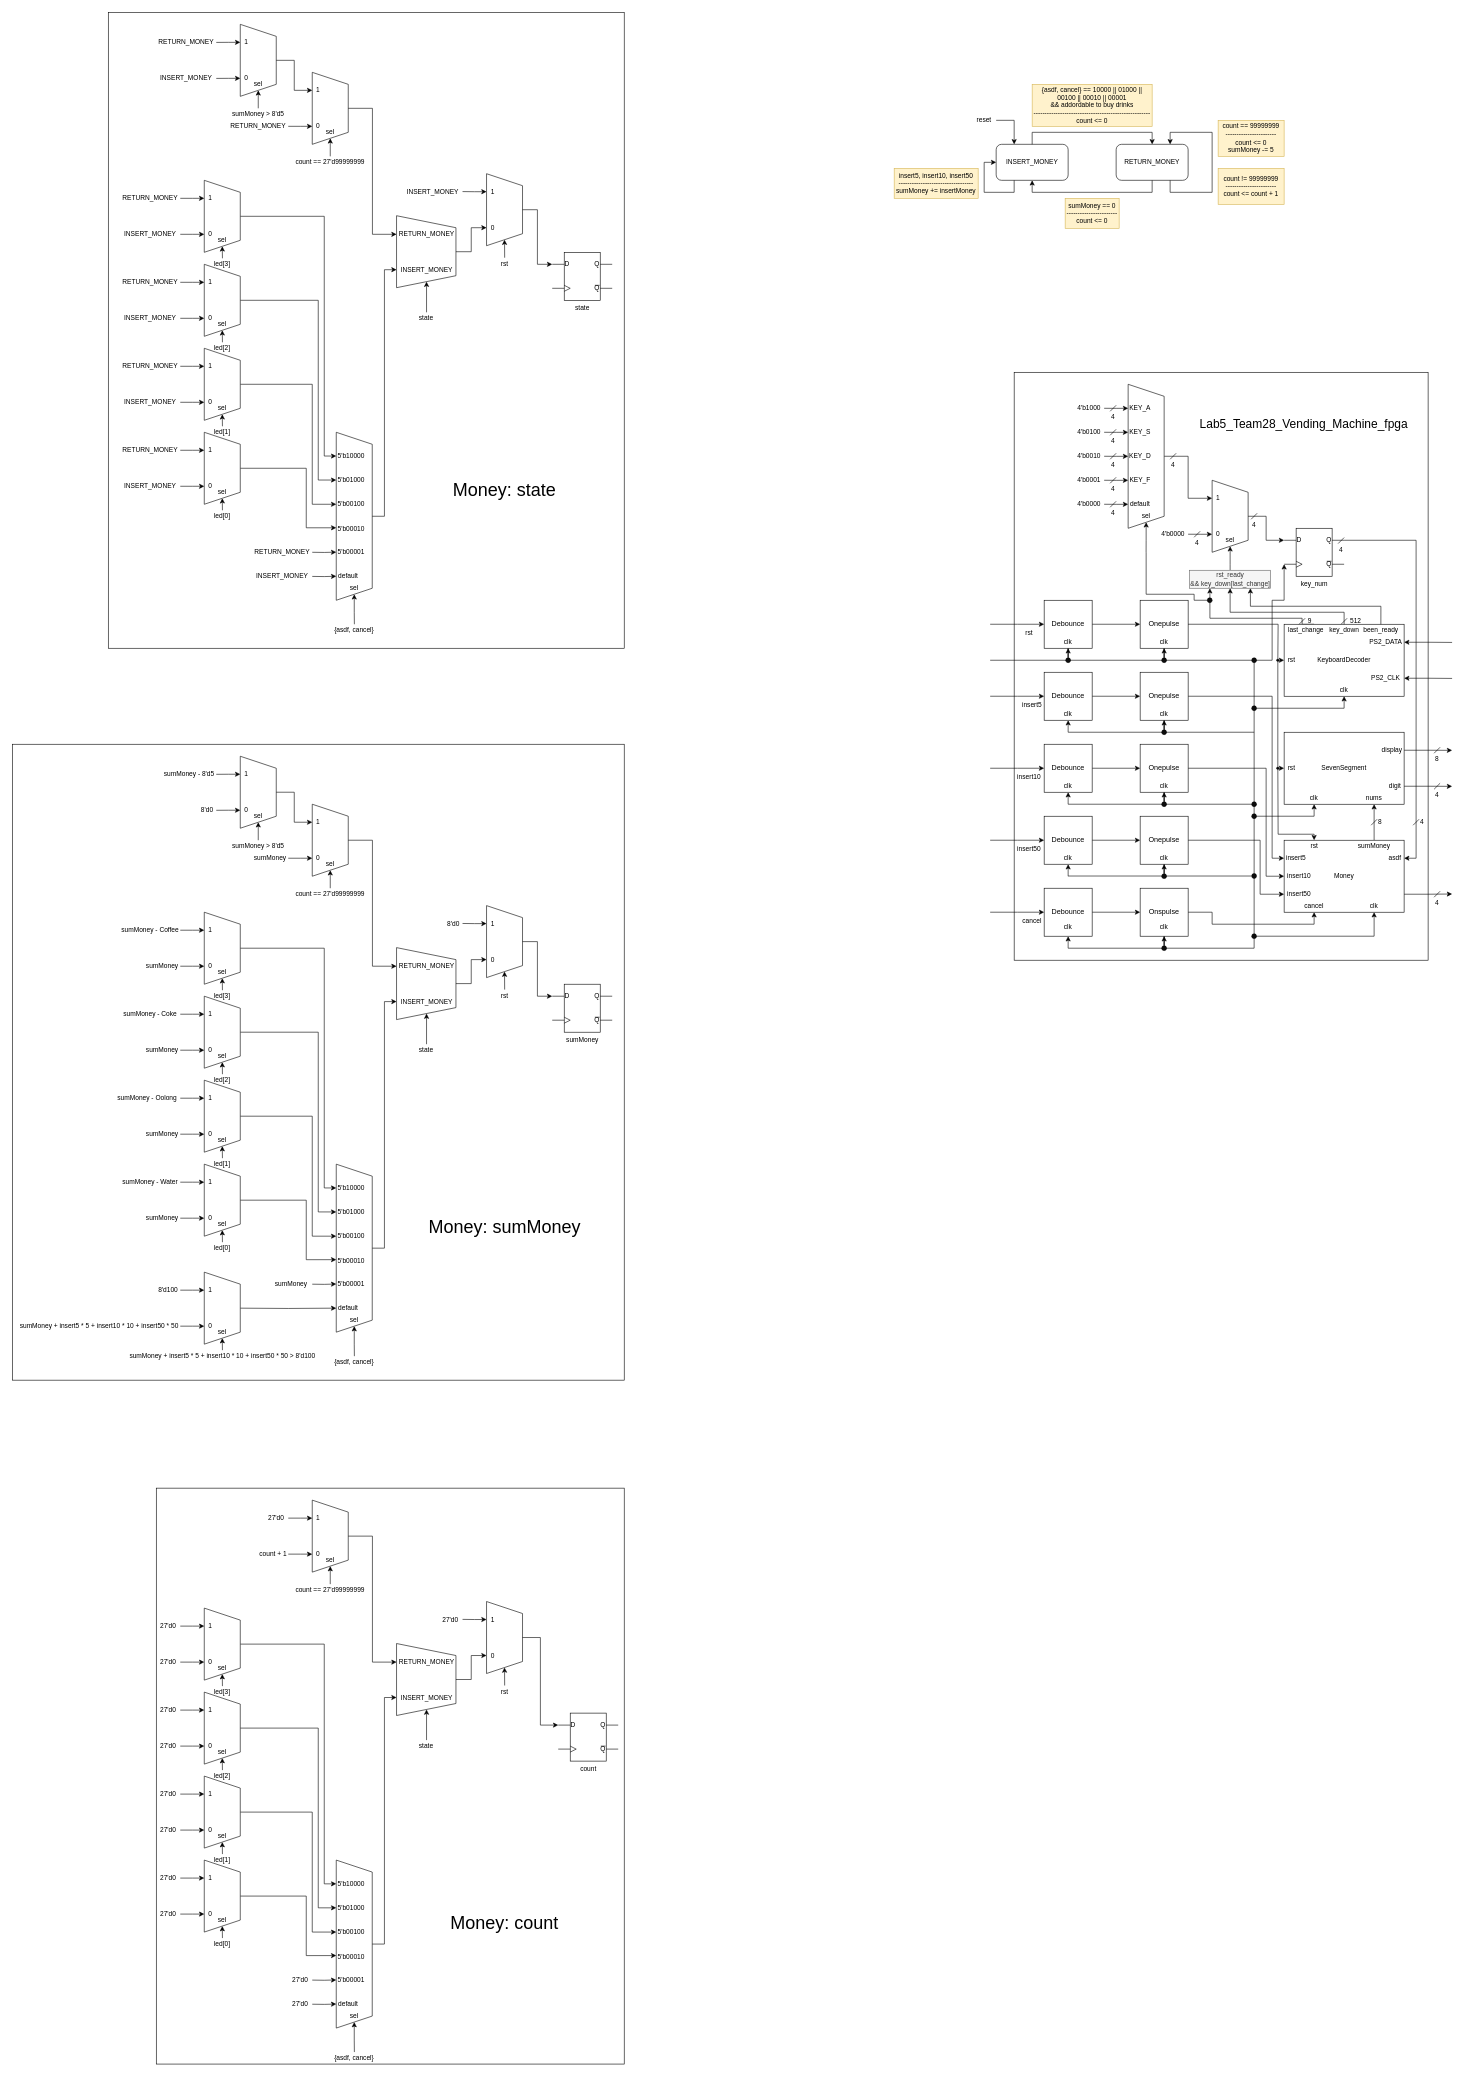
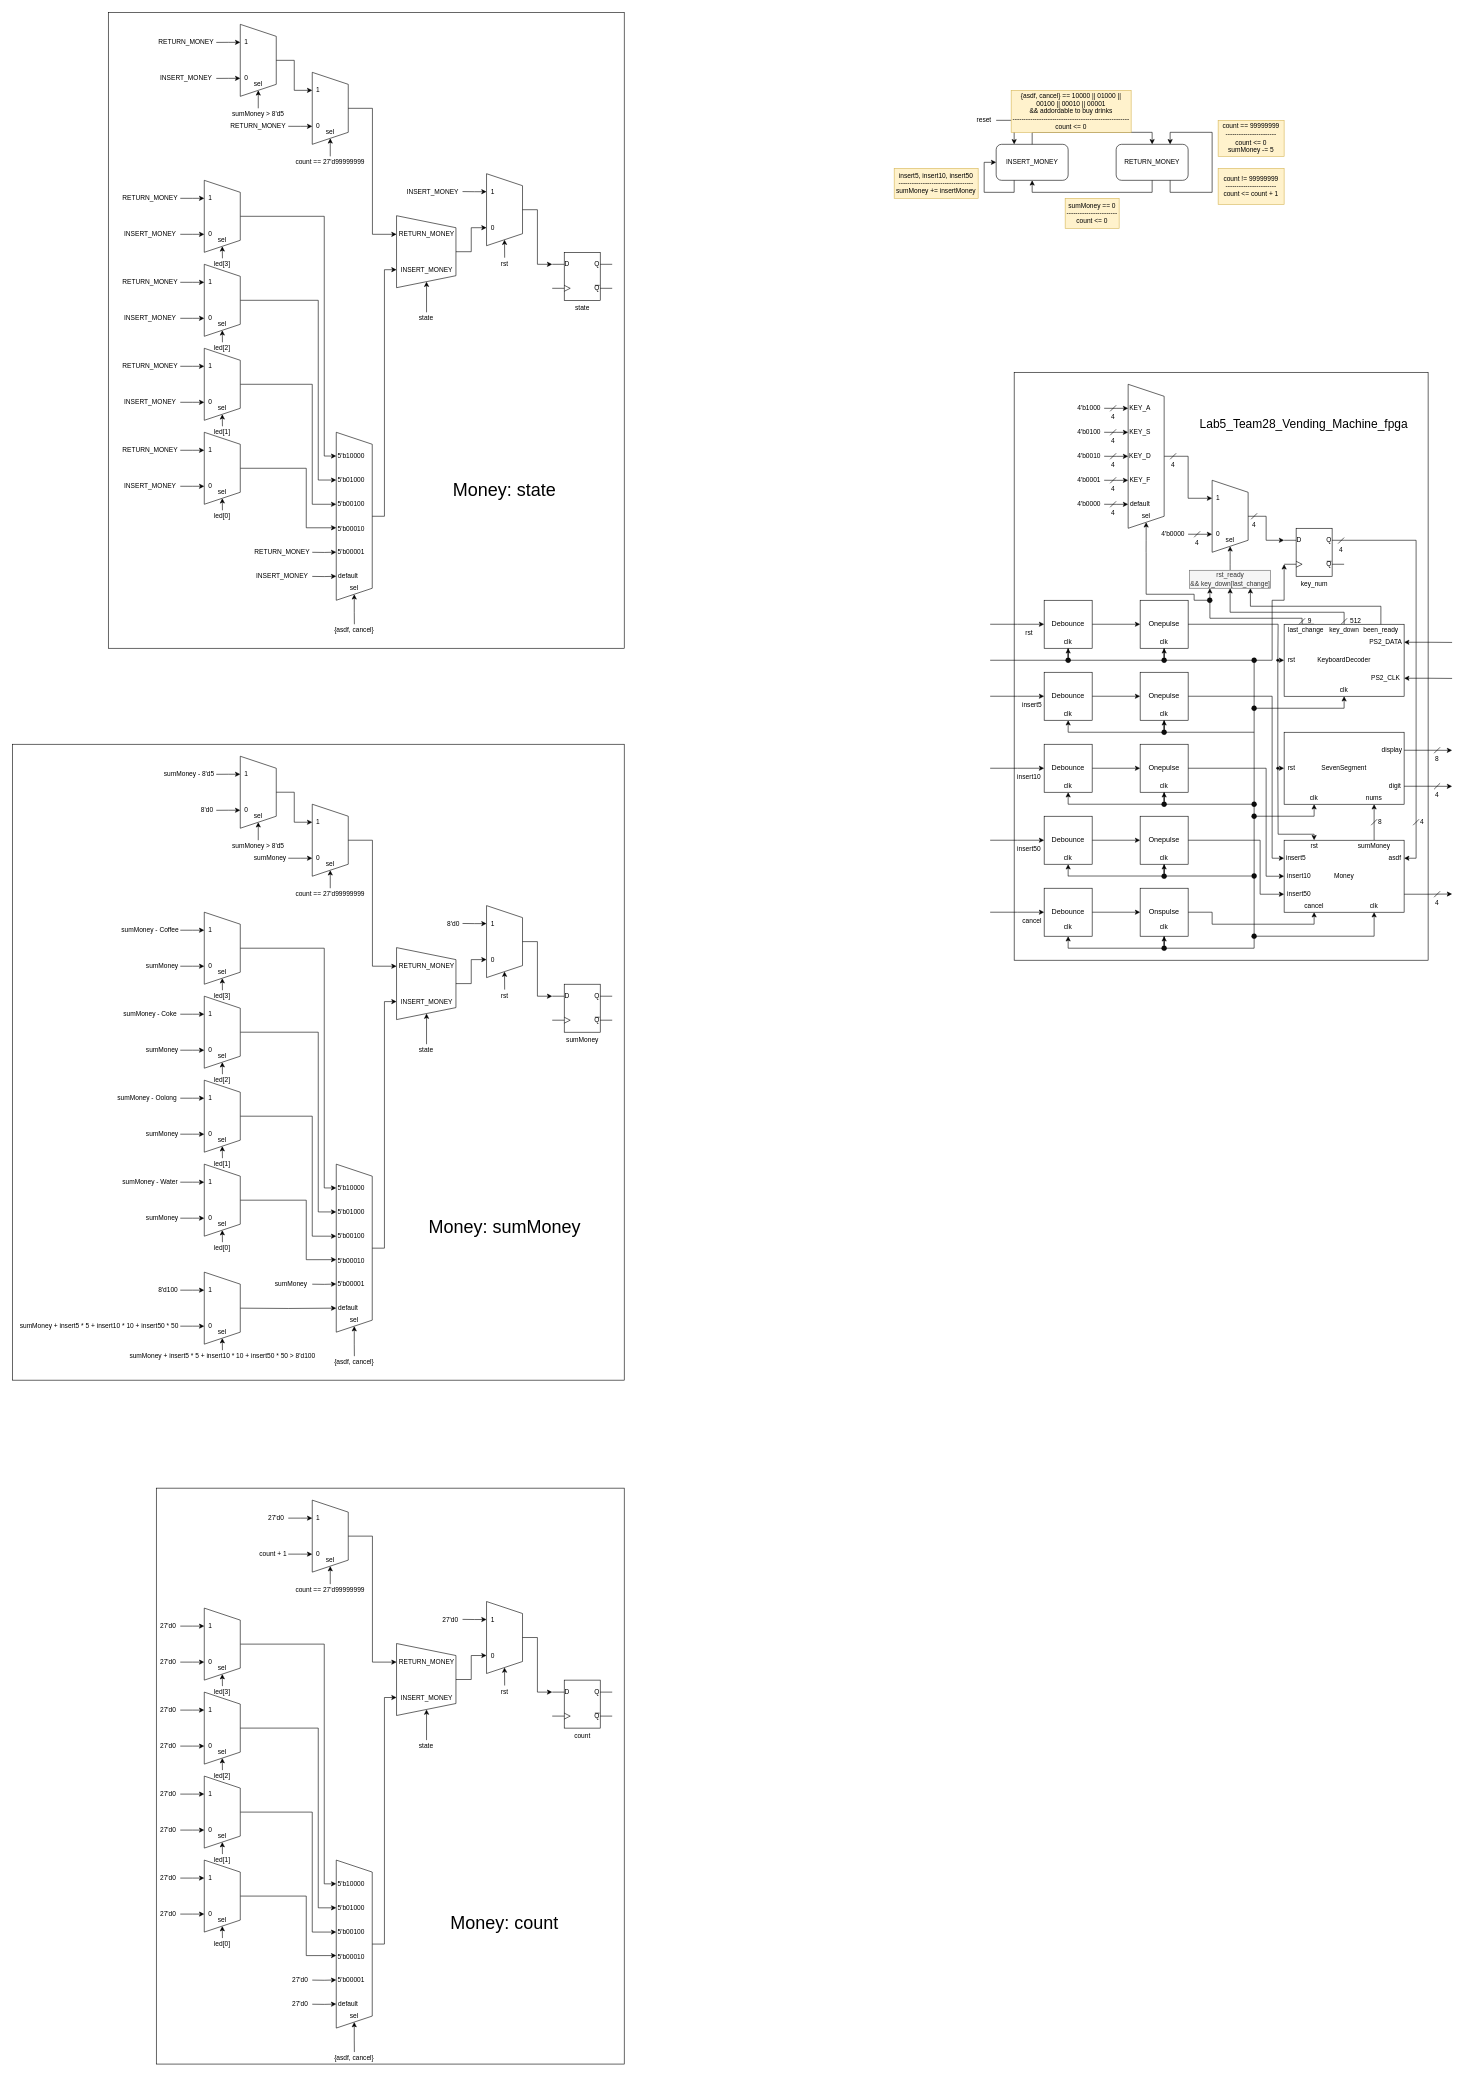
(1092, 105) -> (1071, 111)
(588, 1737) -> (582, 1704)
